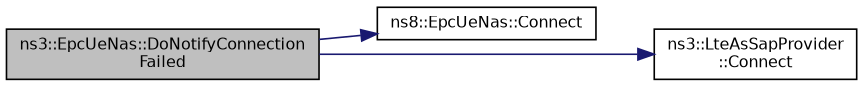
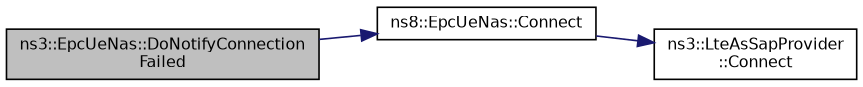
(478, 54) -> (617, 38)
